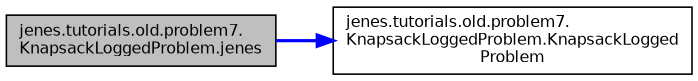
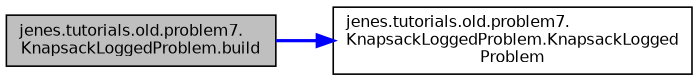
(141, 41) -> (141, 41)
